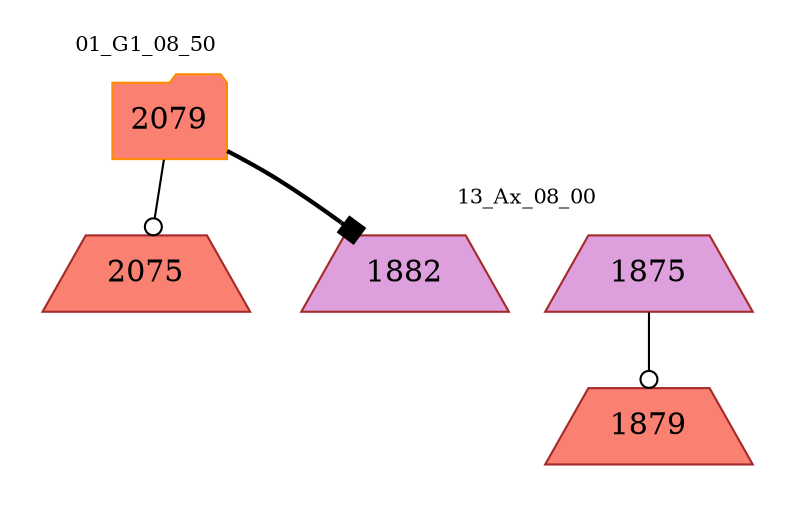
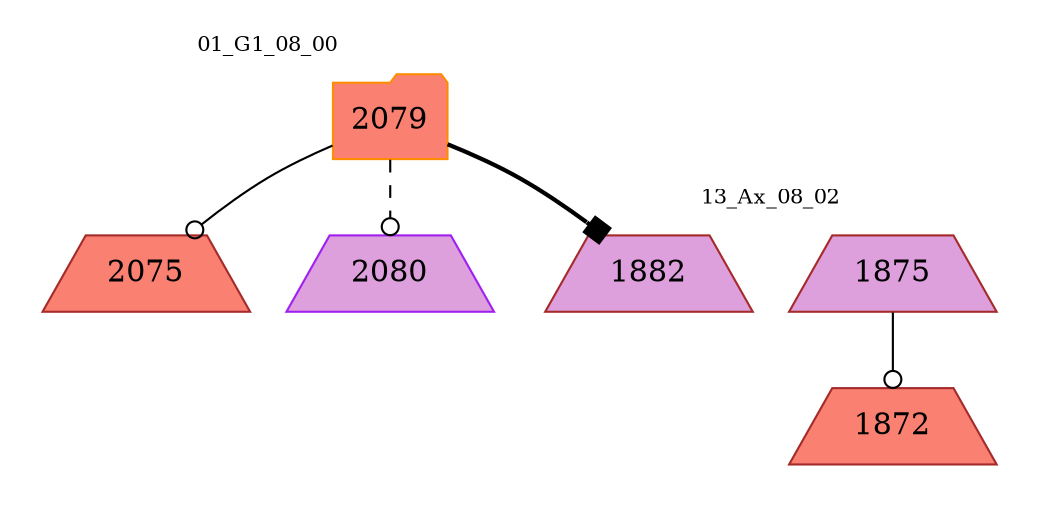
(146, 46) -> (268, 46)
(527, 198) -> (771, 198)
none -> (390, 274)
(649, 426) -> (893, 426)
